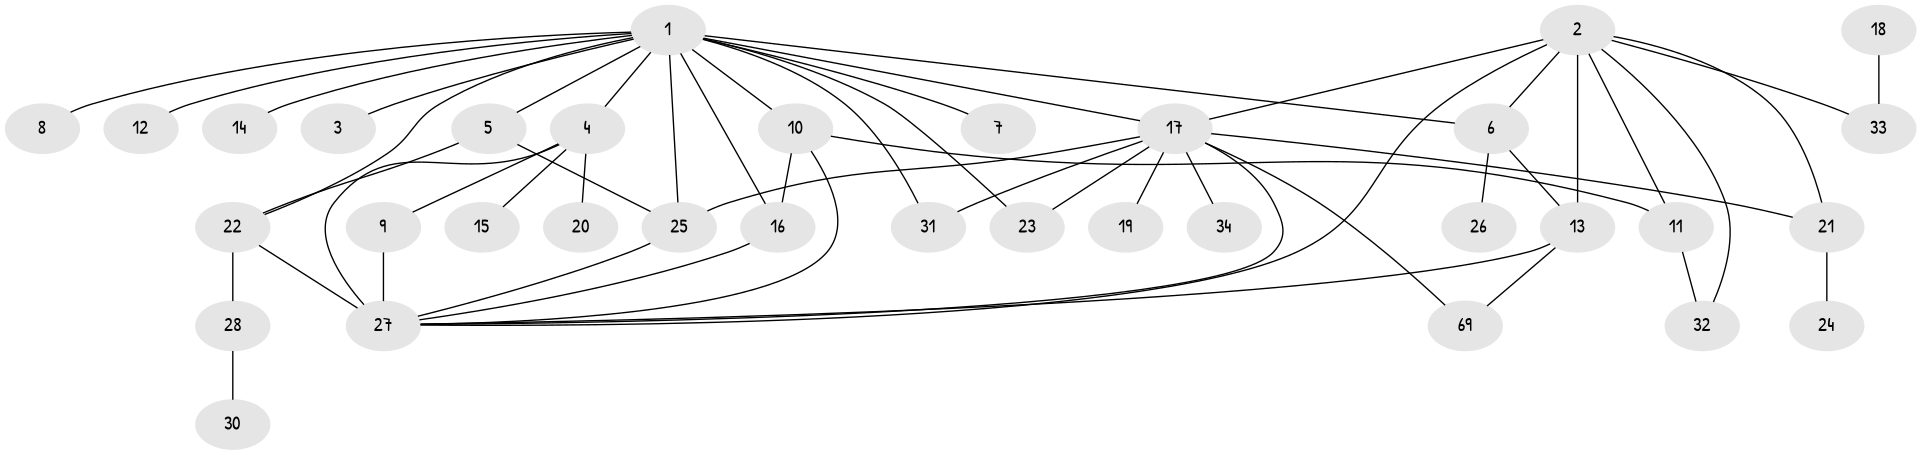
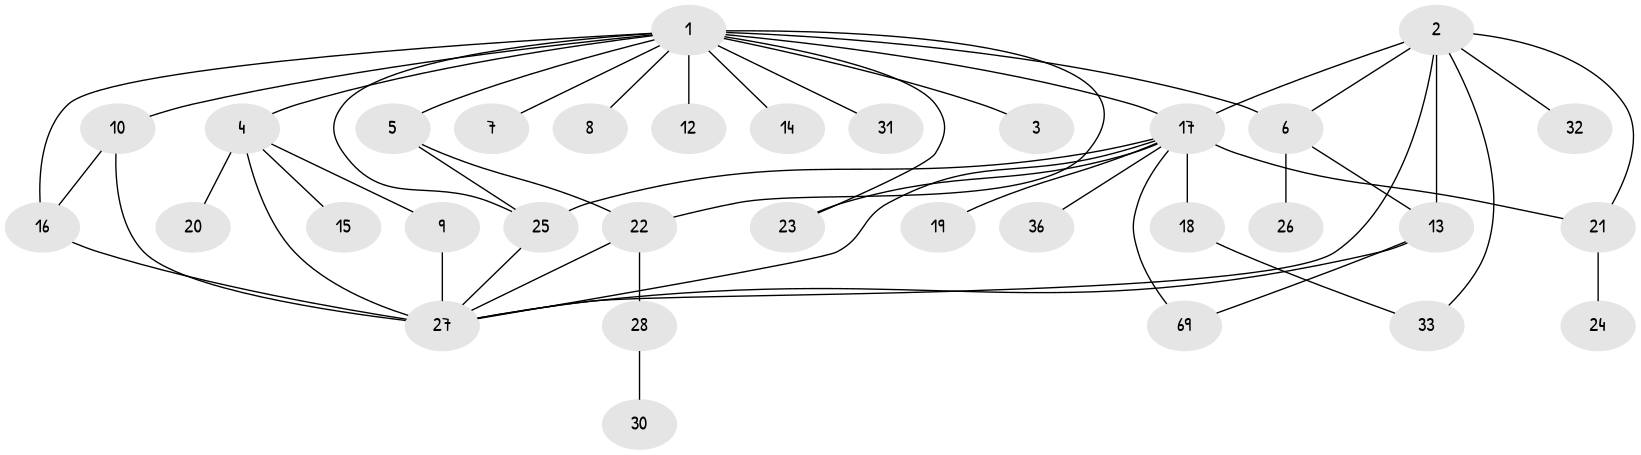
(1049, 174) -> (1187, 178)
(1224, 227) -> (1037, 227)
(1676, 227) -> none
